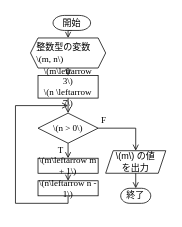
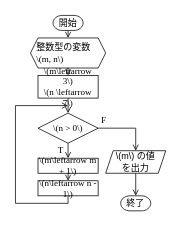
(72, 23) -> (68, 23)
(135, 195) -> (135, 203)
